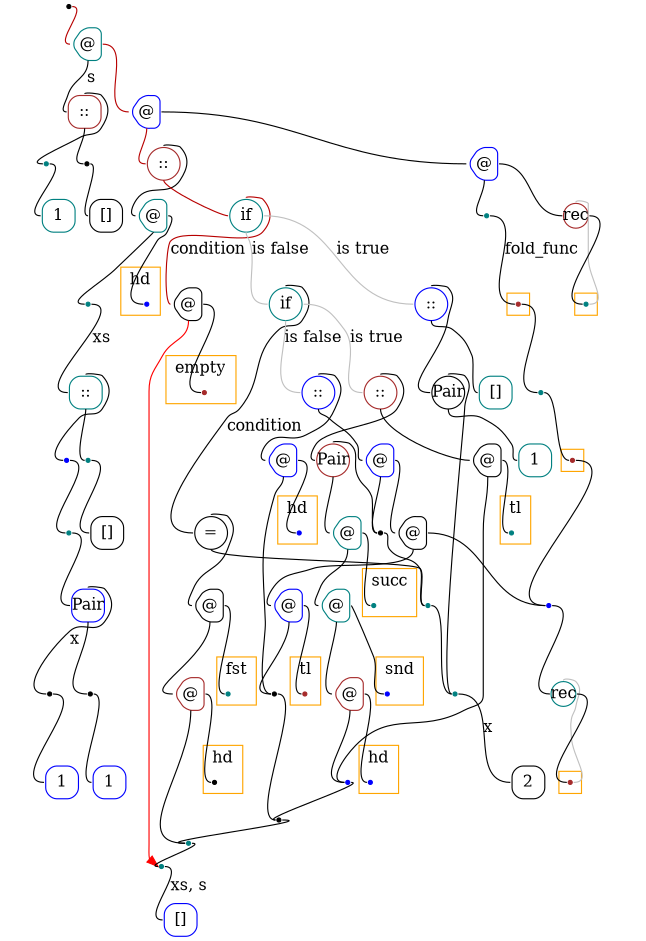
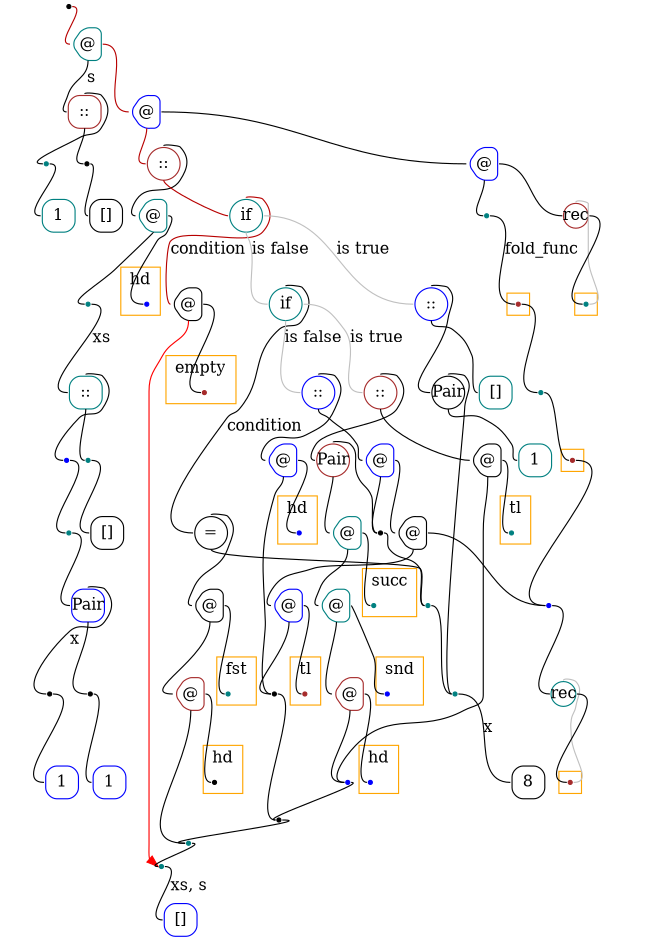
(528, 782) -> (528, 782)
